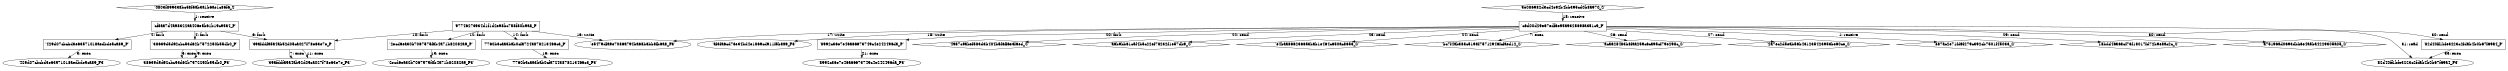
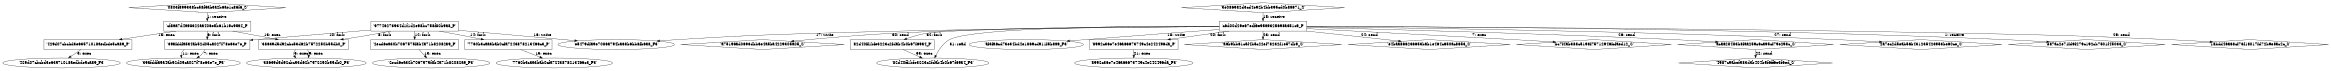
(195, 8) -> (207, 8)
(1563, 8) -> (1263, 8)
(1274, 32) -> (1756, 52)
(157, 35) -> (167, 35)
(201, 35) -> (272, 35)
none -> (367, 35)
(2440, 35) -> (934, 35)
(1975, 45) -> (2087, 45)
